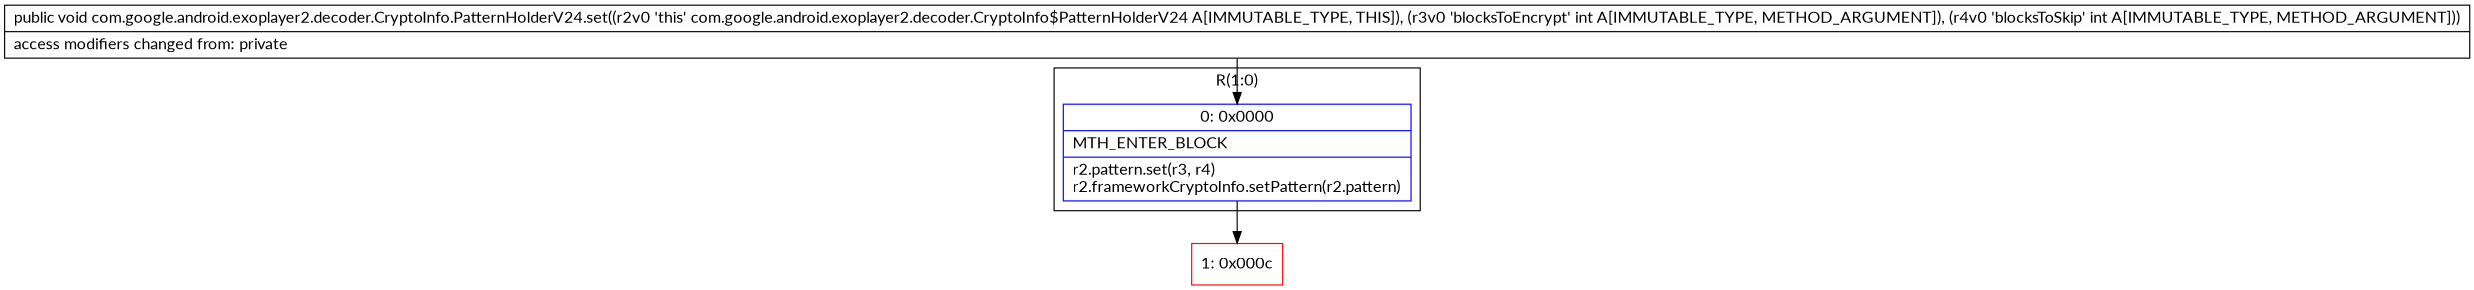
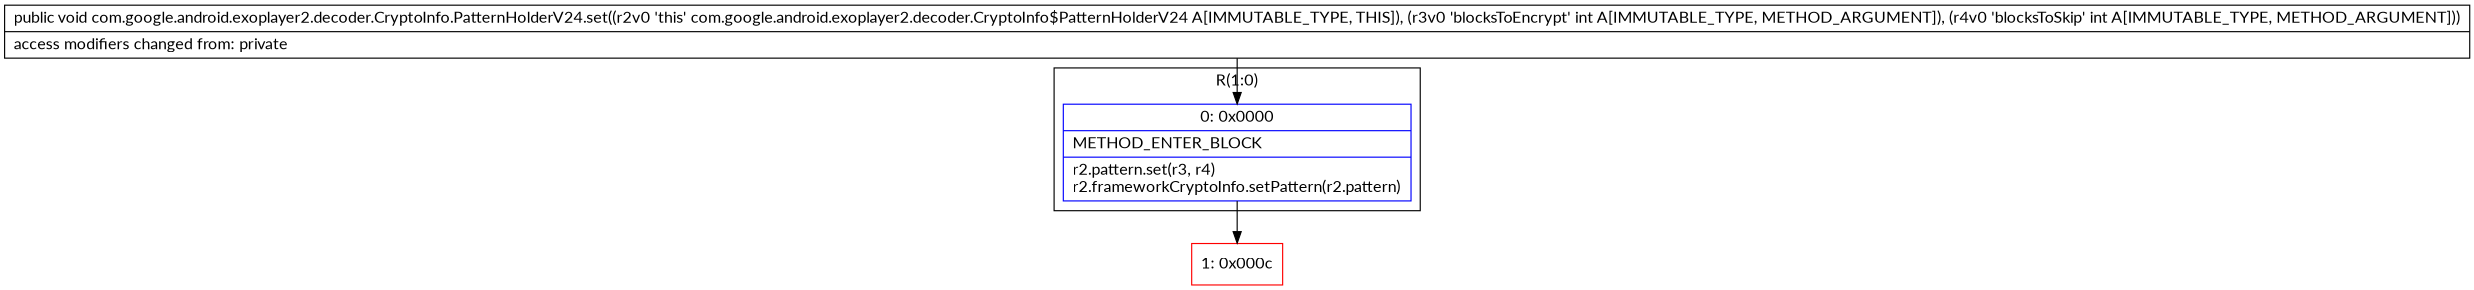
(1150, 143) -> (1168, 143)
